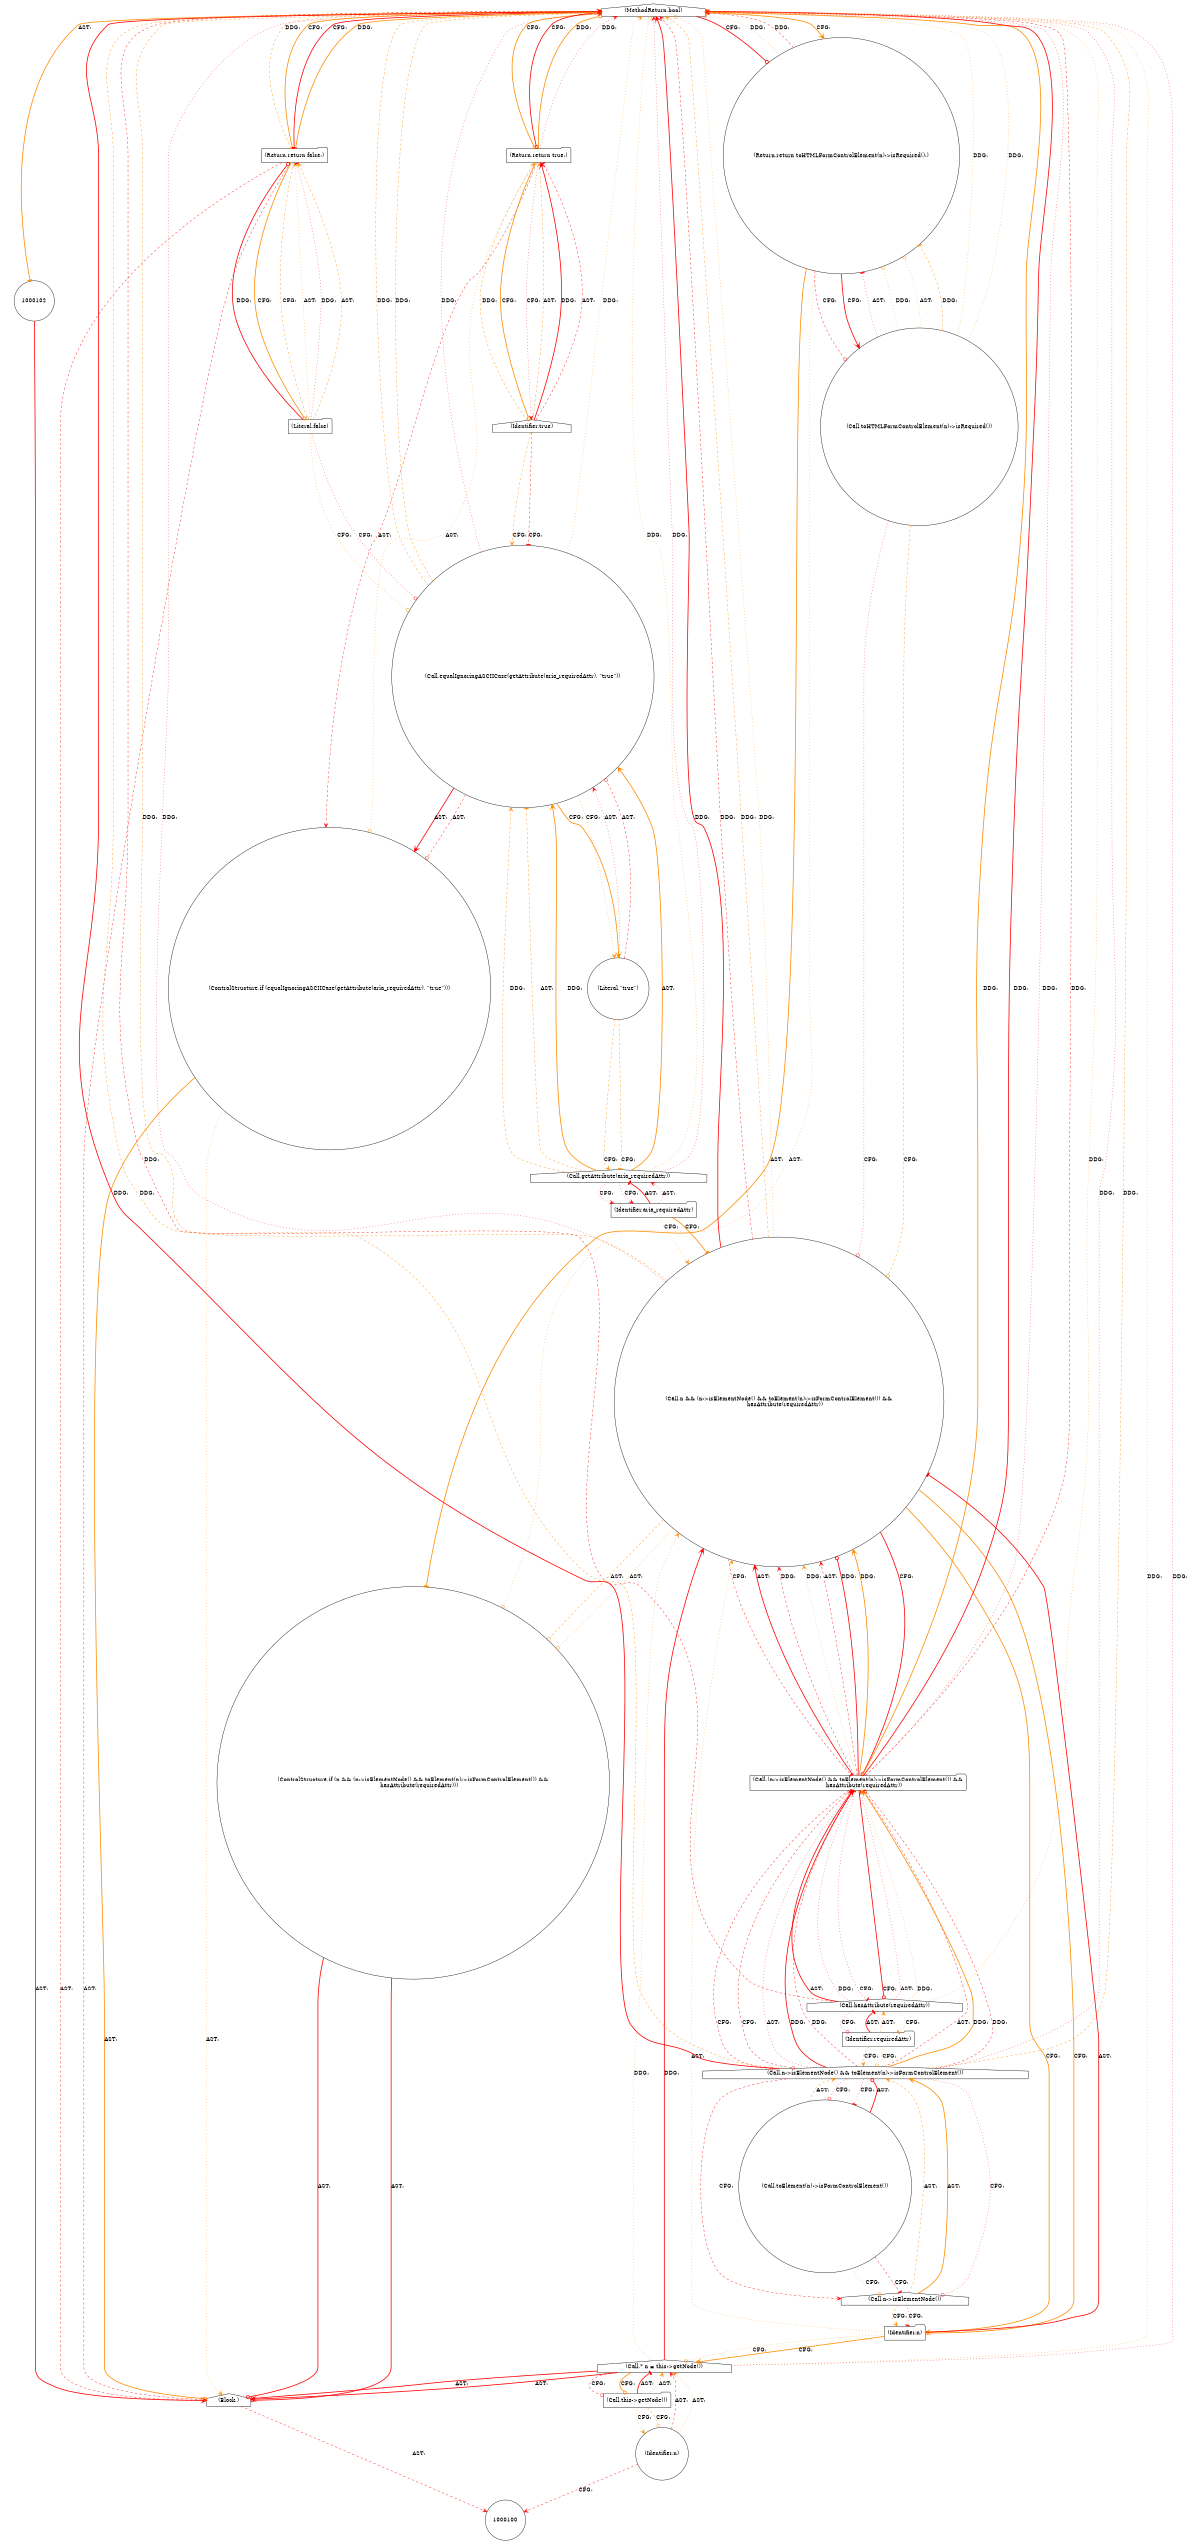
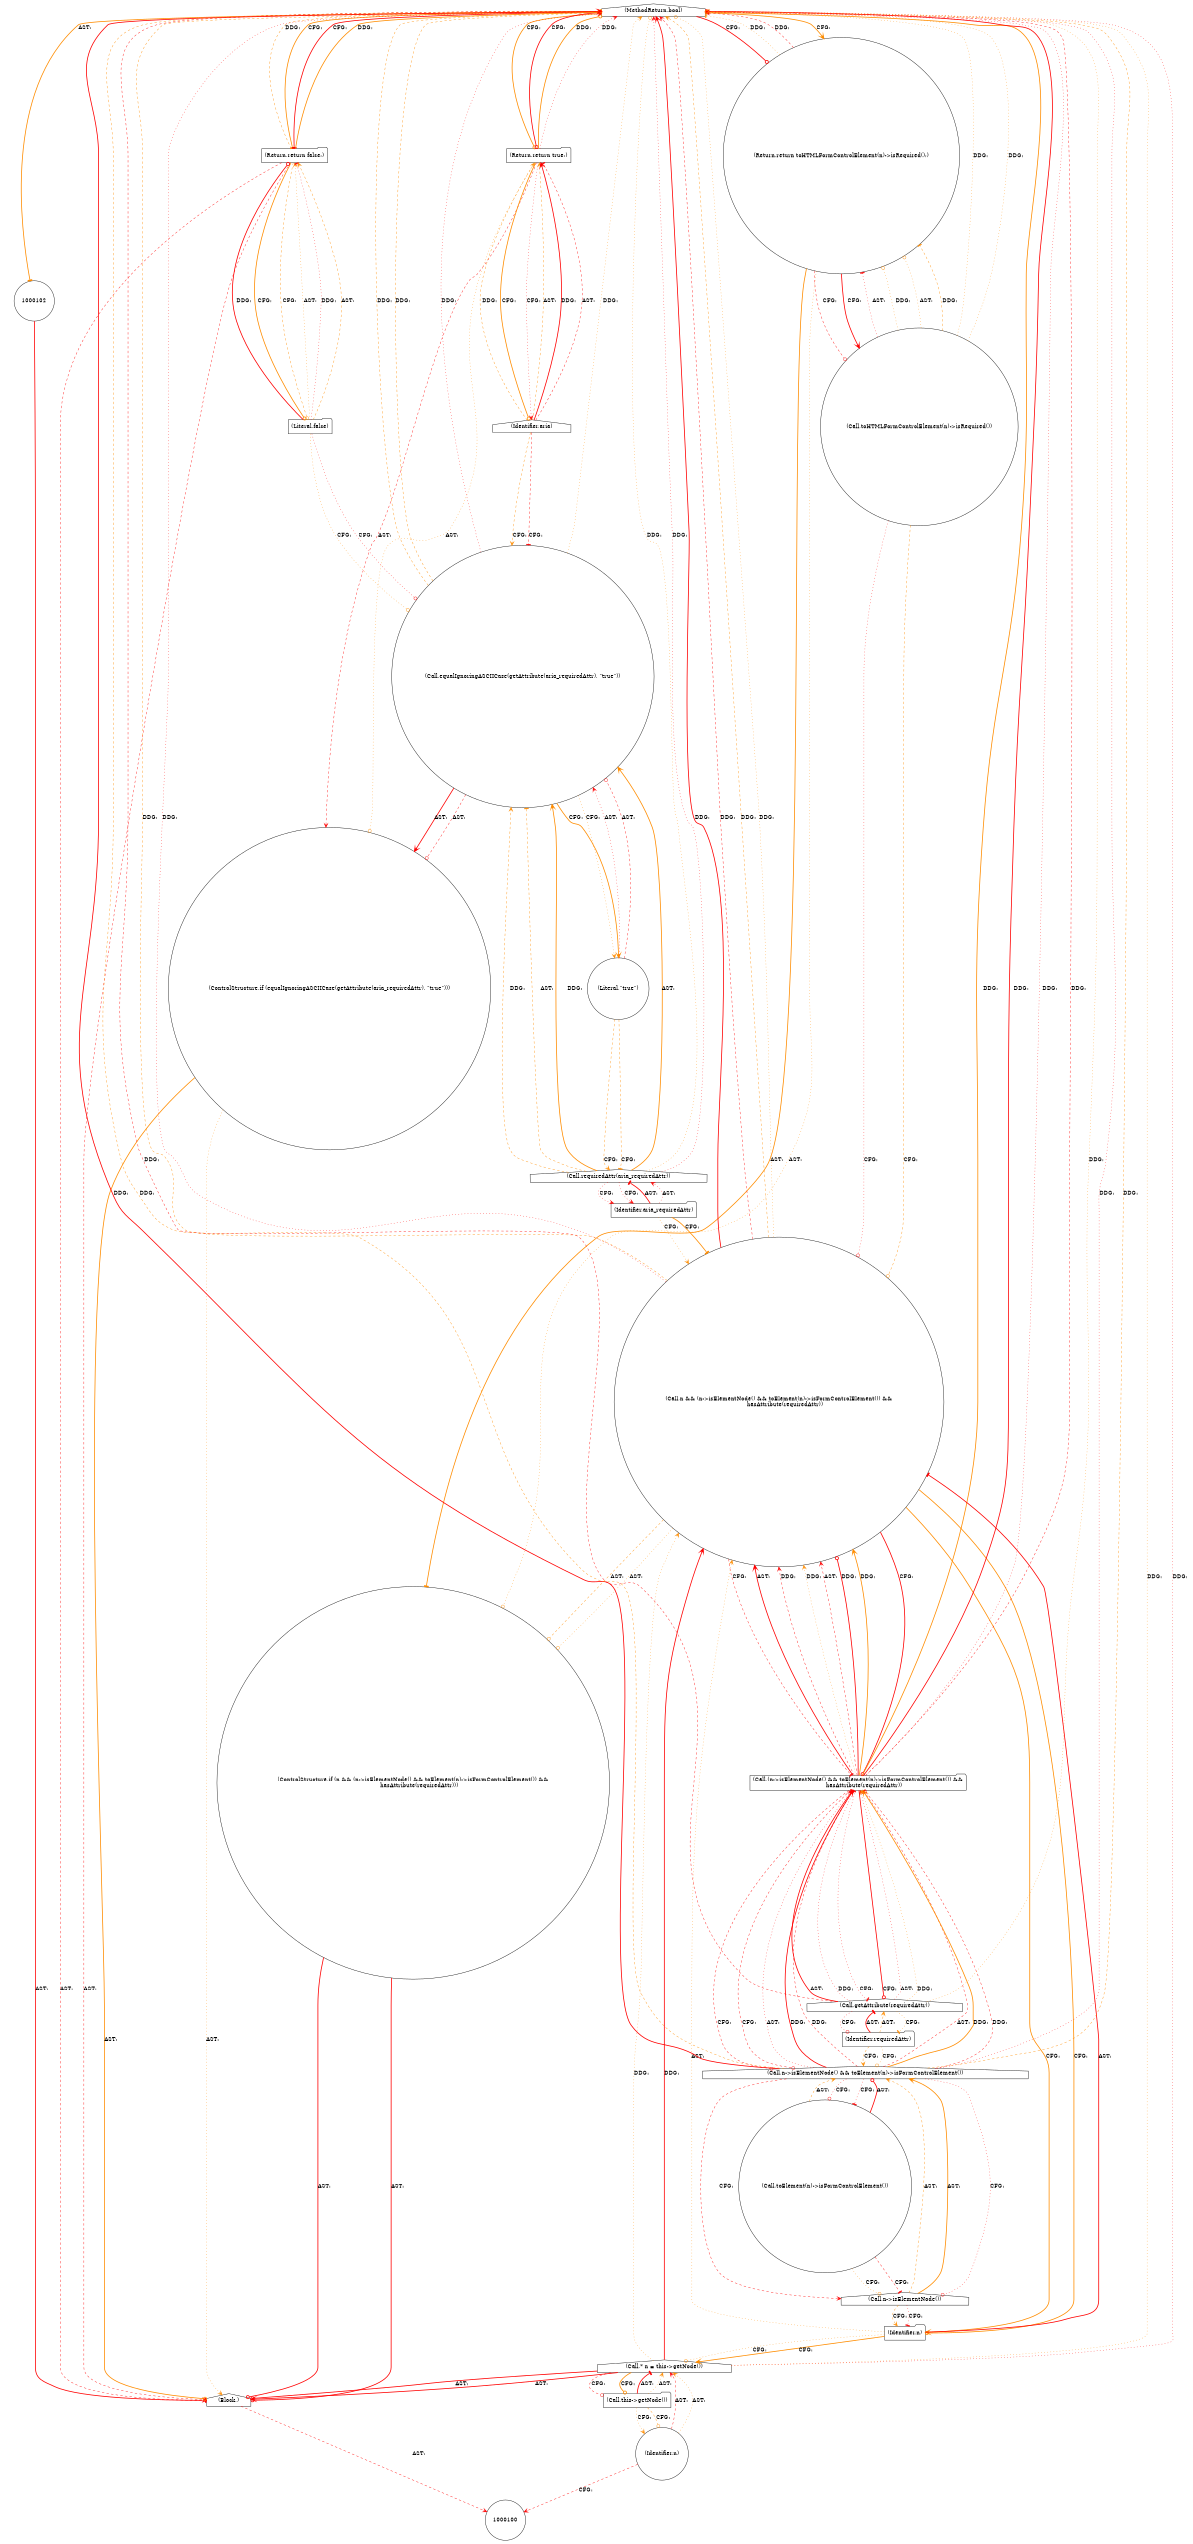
(532, 427) -> (532, 427)
(619, 1177) -> (619, 1177)
(35, 1434) -> (35, 1434)
(885, 2006) -> (885, 2006)
